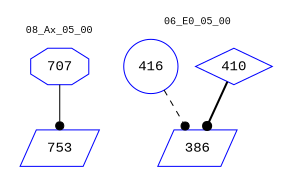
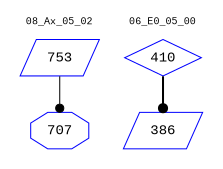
(60, 31) -> (60, 22)
(151, 66) -> none
(60, 103) -> (60, 90)
